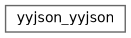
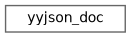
(65, 19) -> (65, 19)
